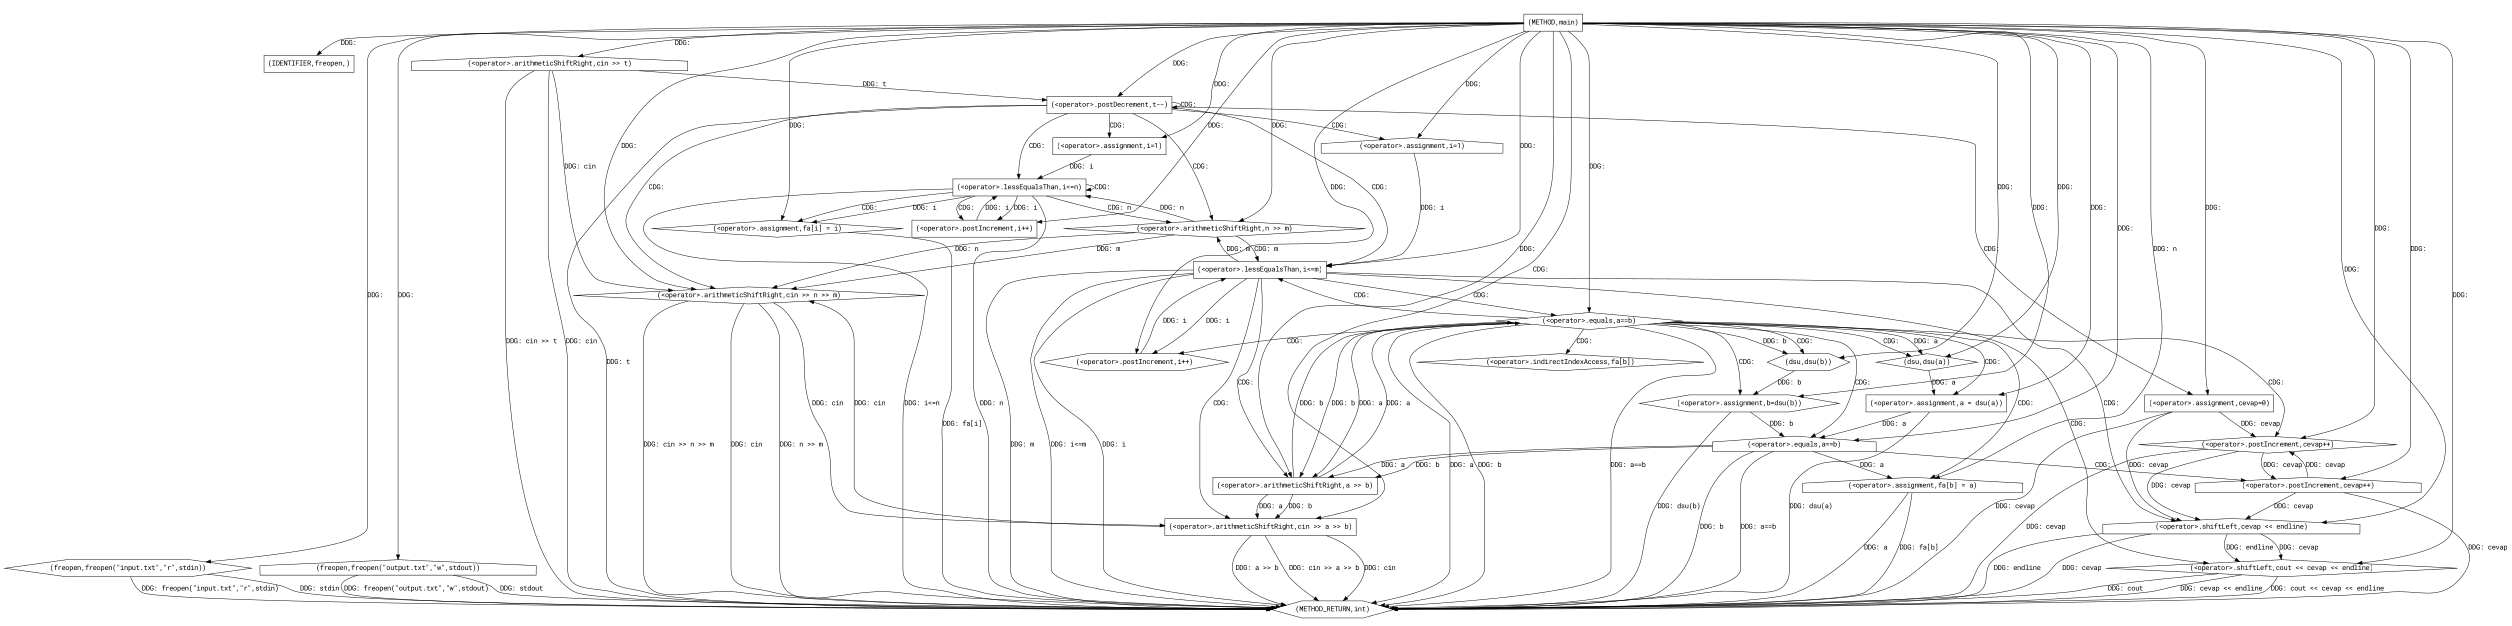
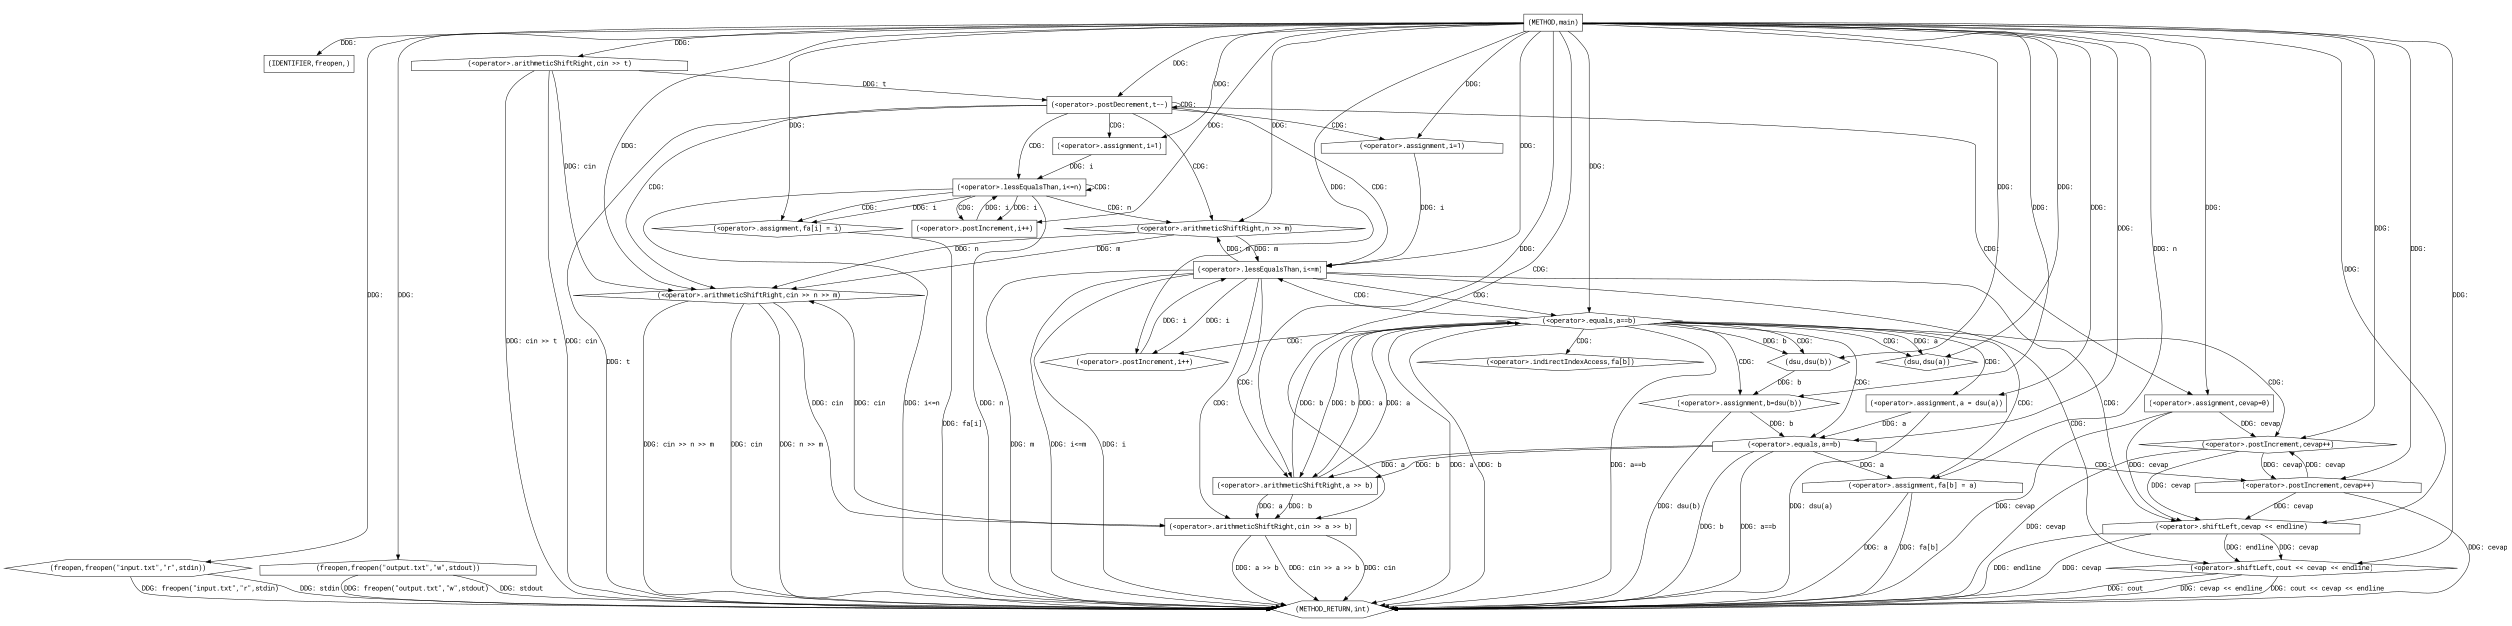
(1145, 207) -> none
(1266, 249) -> (1266, 249)
(1931, 378) -> none
